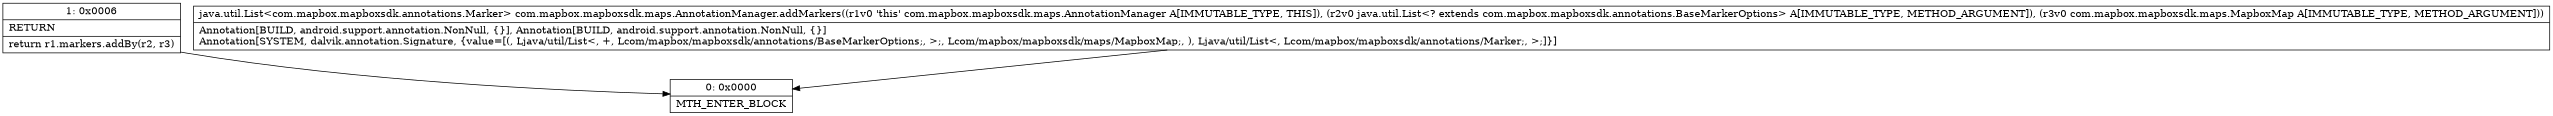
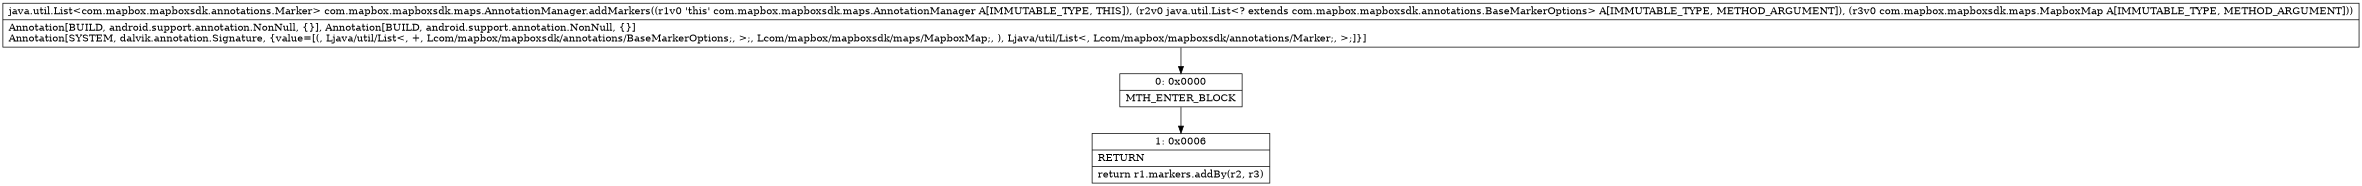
(421, 81) -> (1181, 117)
